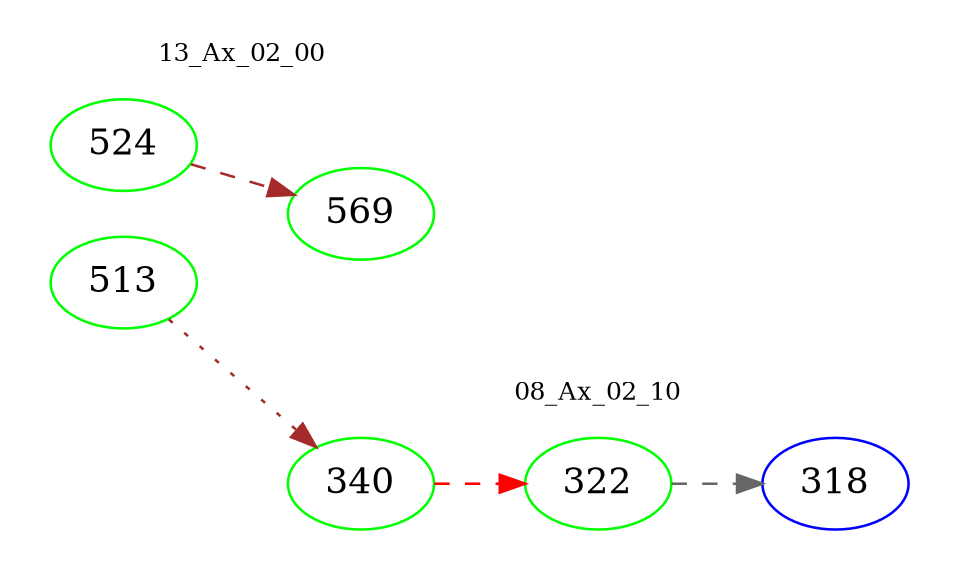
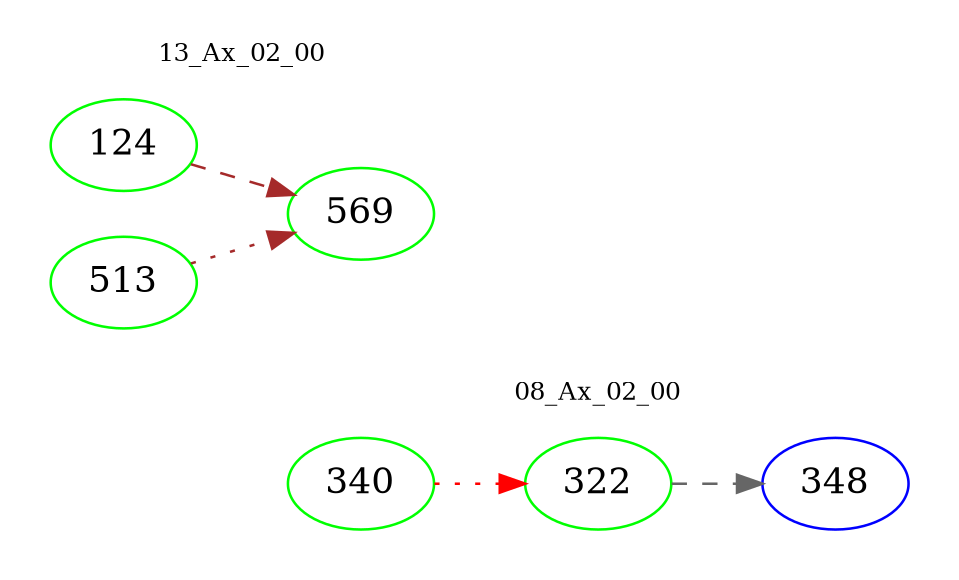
(124, 145) -> (124, 145)
(233, 375) -> (230, 252)
(598, 393) -> (598, 393)
(467, 484) -> (467, 484)
(835, 484) -> (835, 484)
